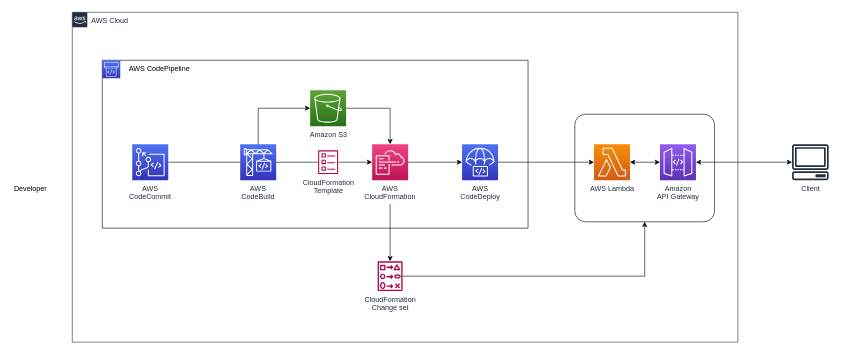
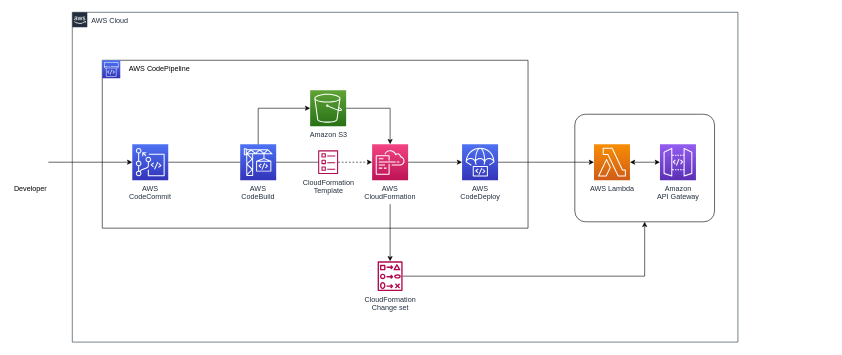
none -> (126, 162)
(353, 162) -> (353, 162)
(787, 162) -> none
(811, 162) -> none
